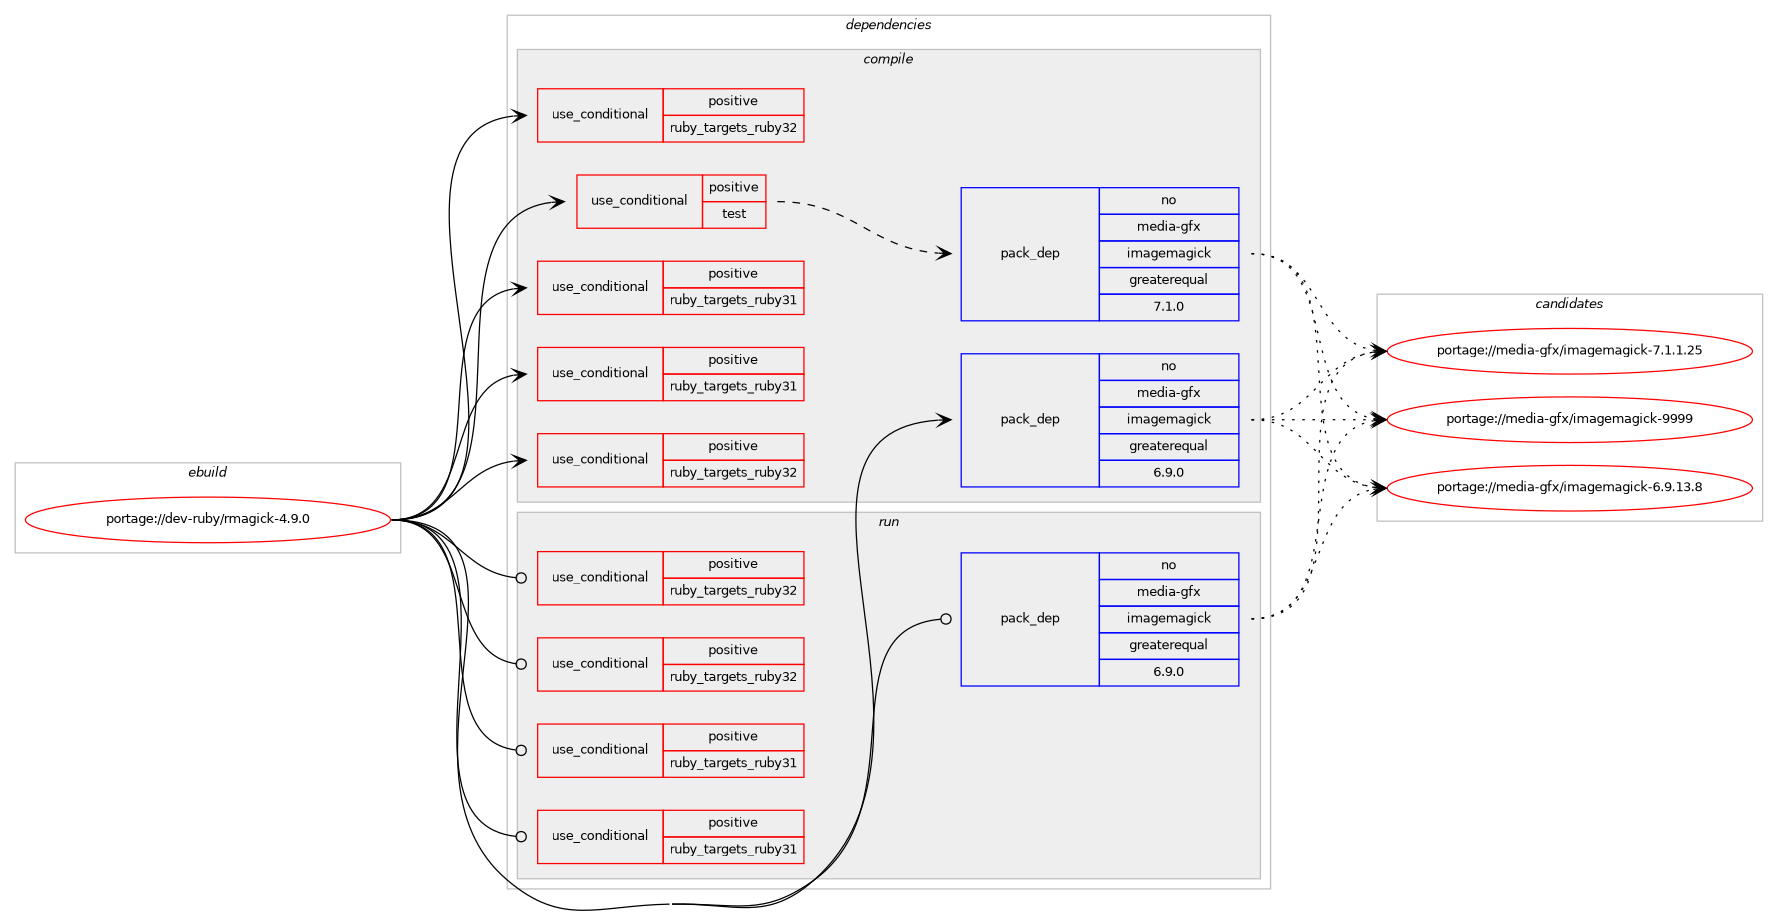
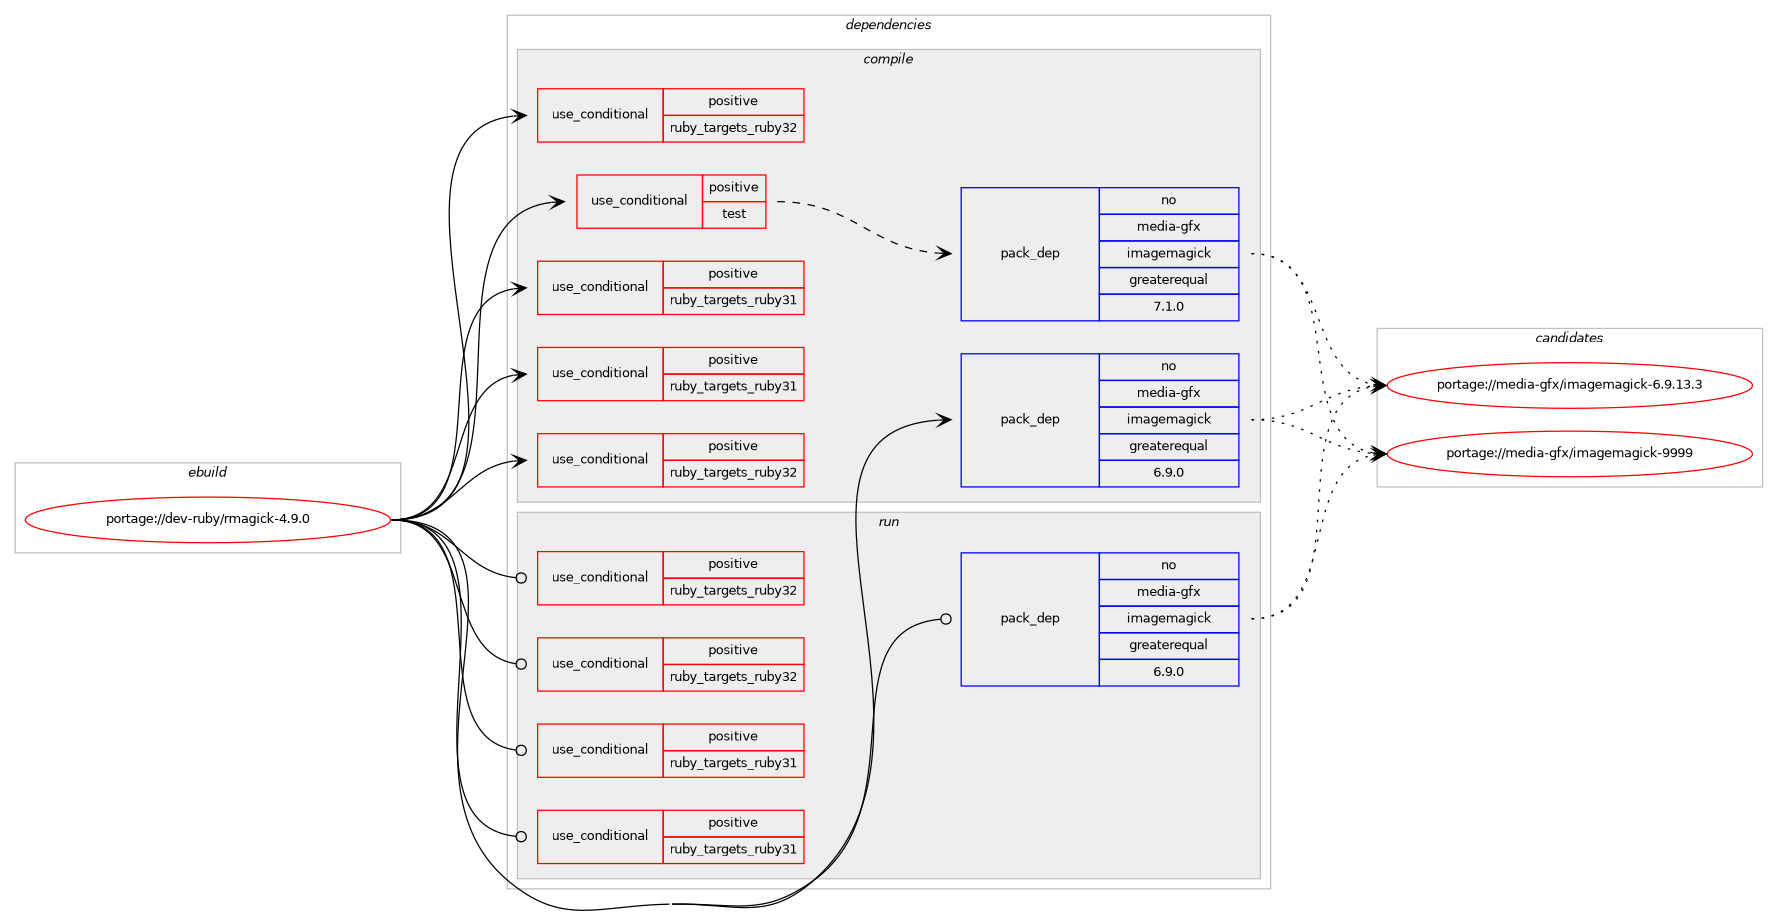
(1570, 351) -> none
(1570, 488) -> (1570, 385)
